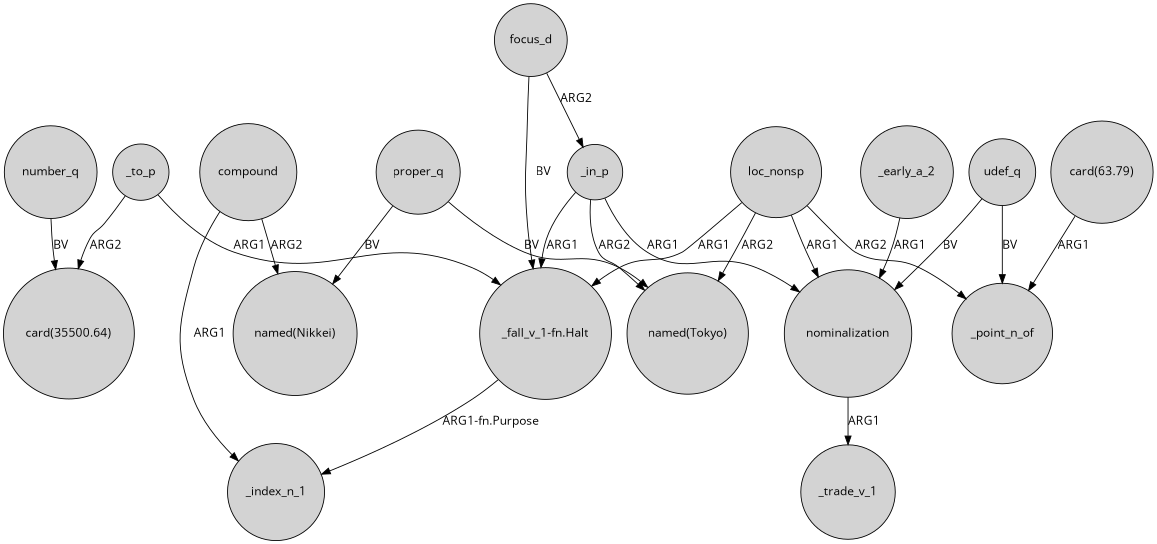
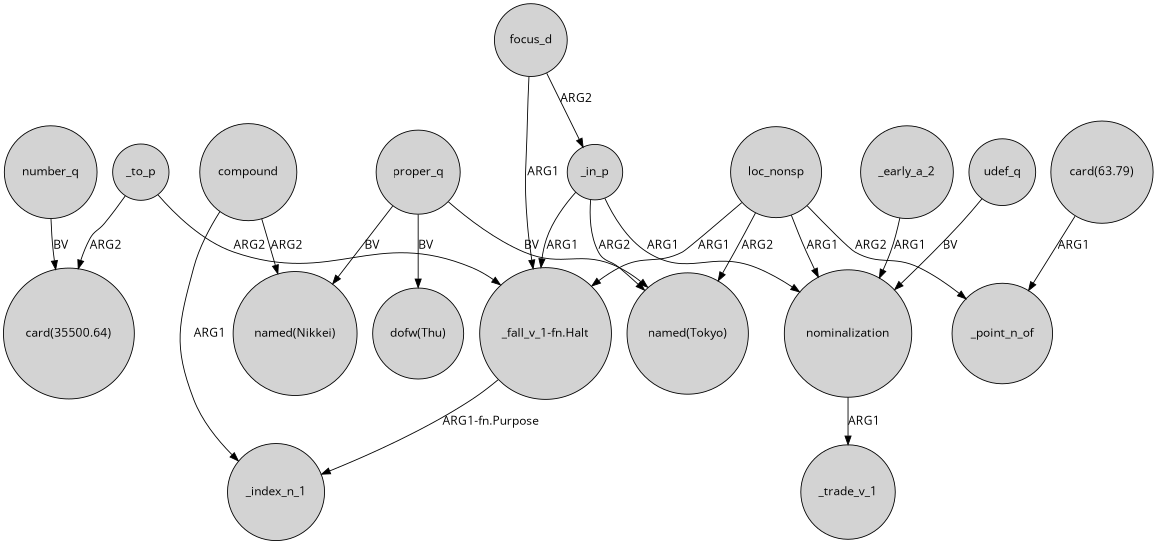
(543, 172) -> (543, 172)
(1002, 240) -> none
(250, 246) -> (250, 246)
none -> (418, 334)
